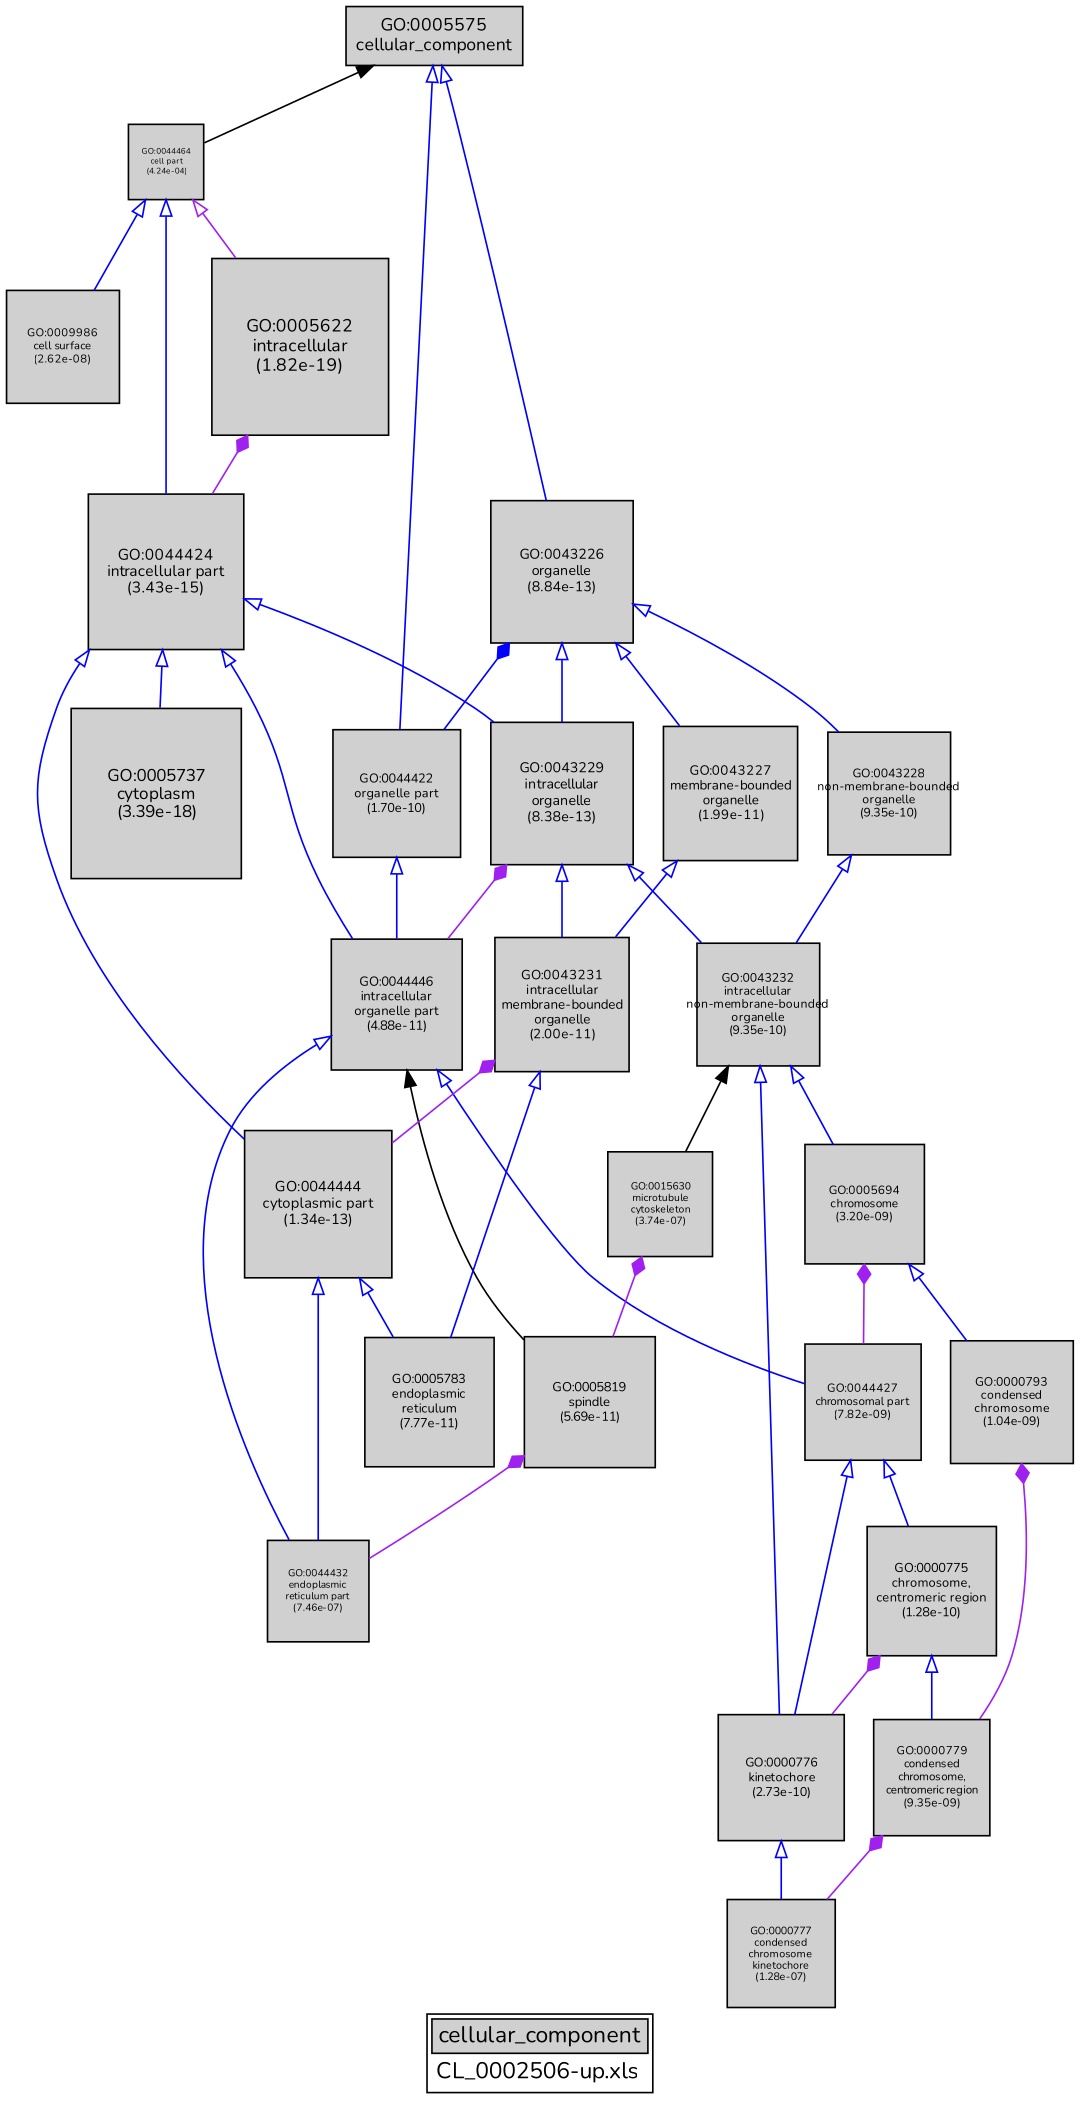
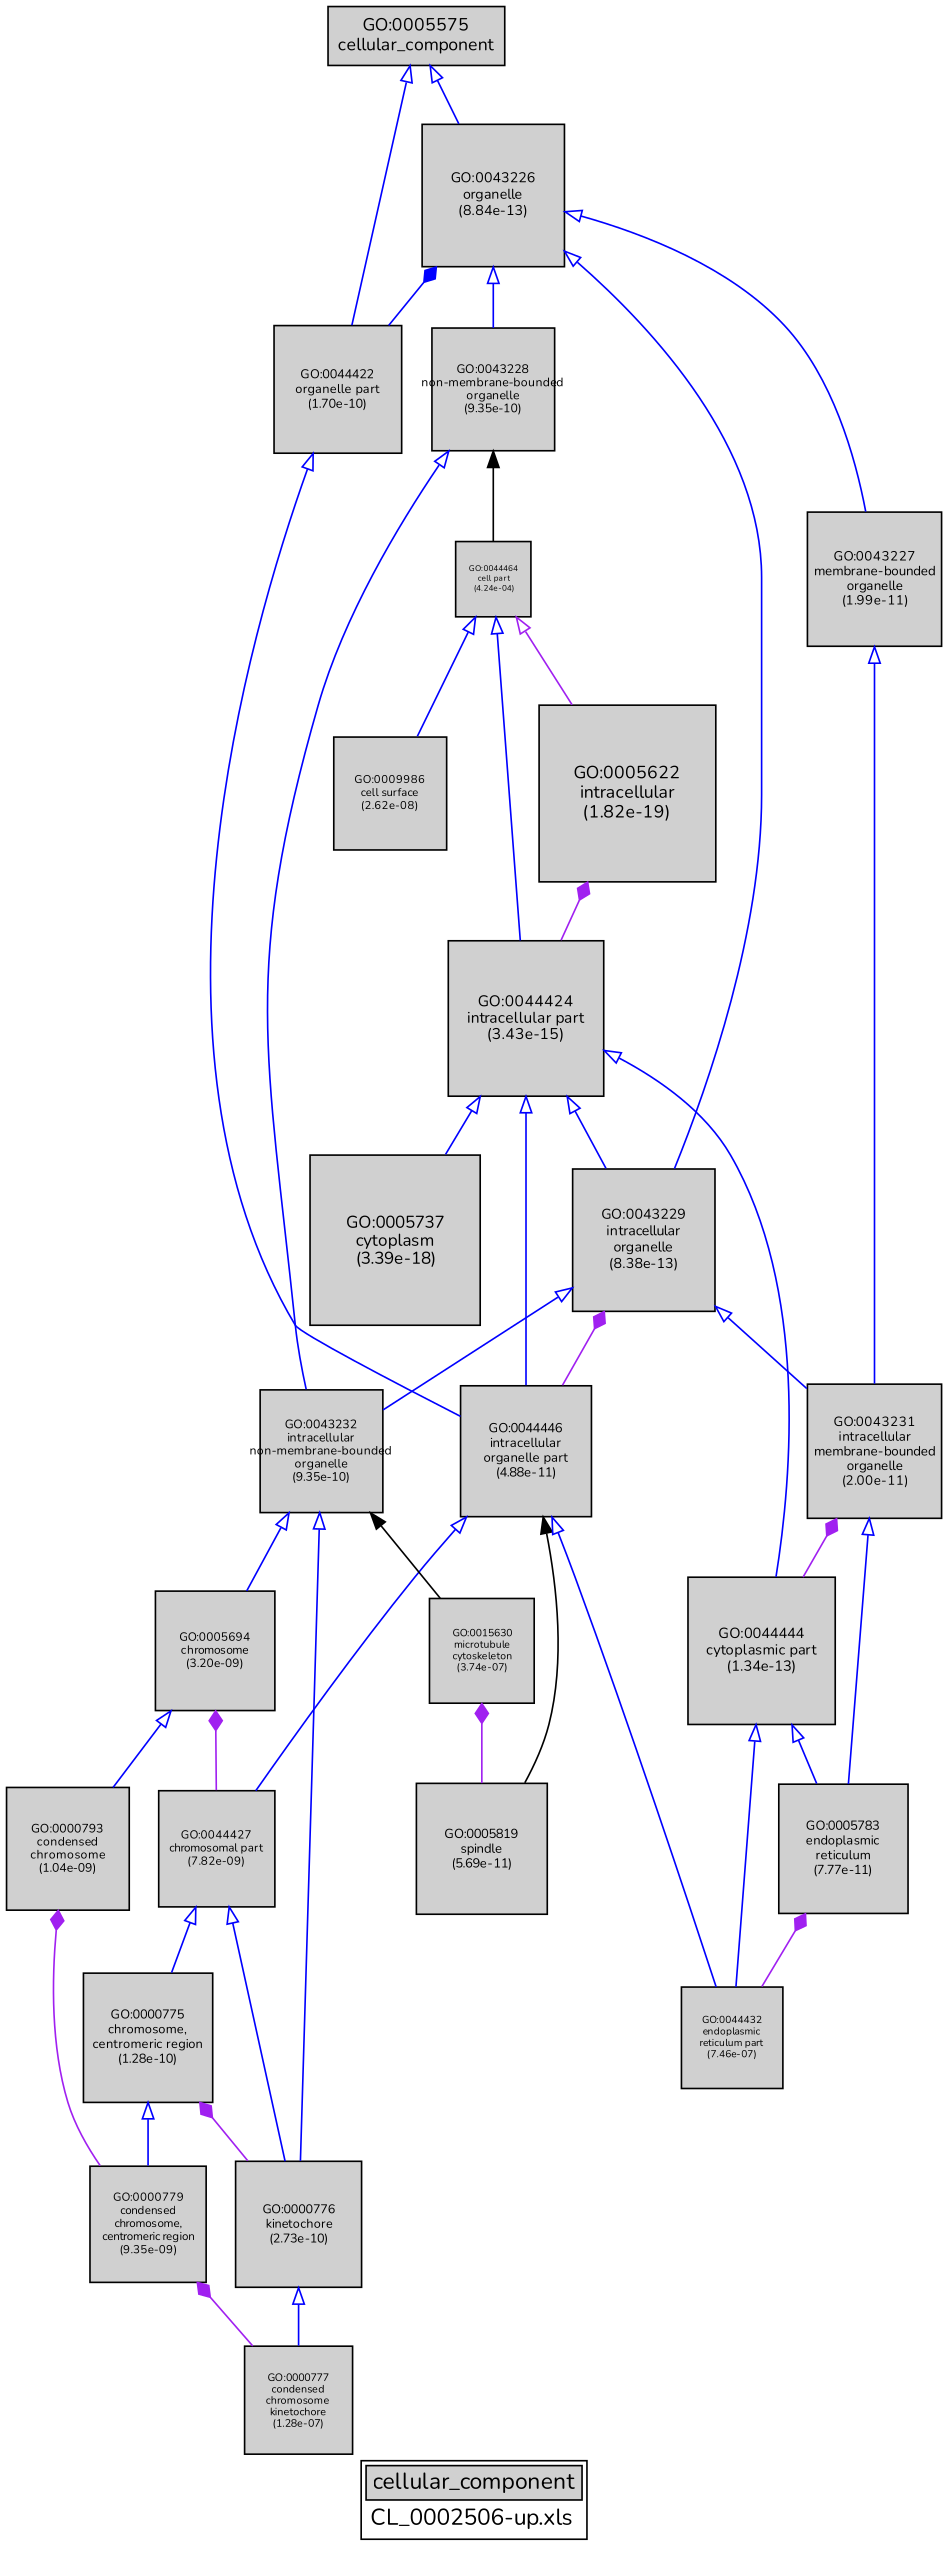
(281, 108) -> (493, 505)
(439, 1514) -> (779, 1959)
